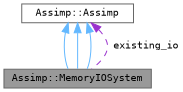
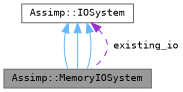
(78, 13) -> (78, 13)
